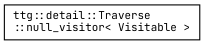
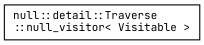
(102, 22) -> (102, 22)
